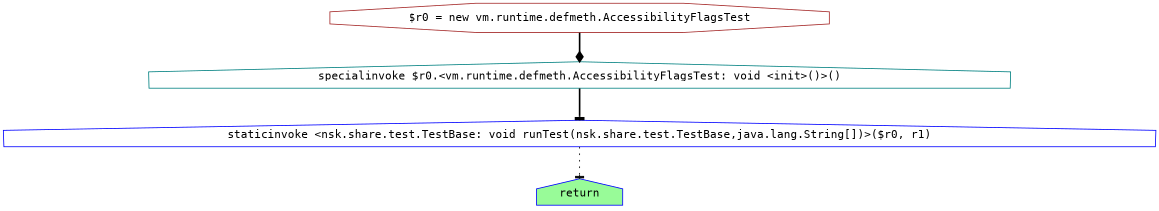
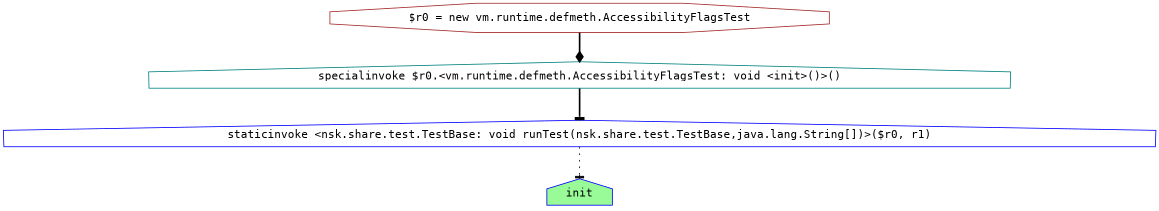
(580, 193) -> (580, 193)
